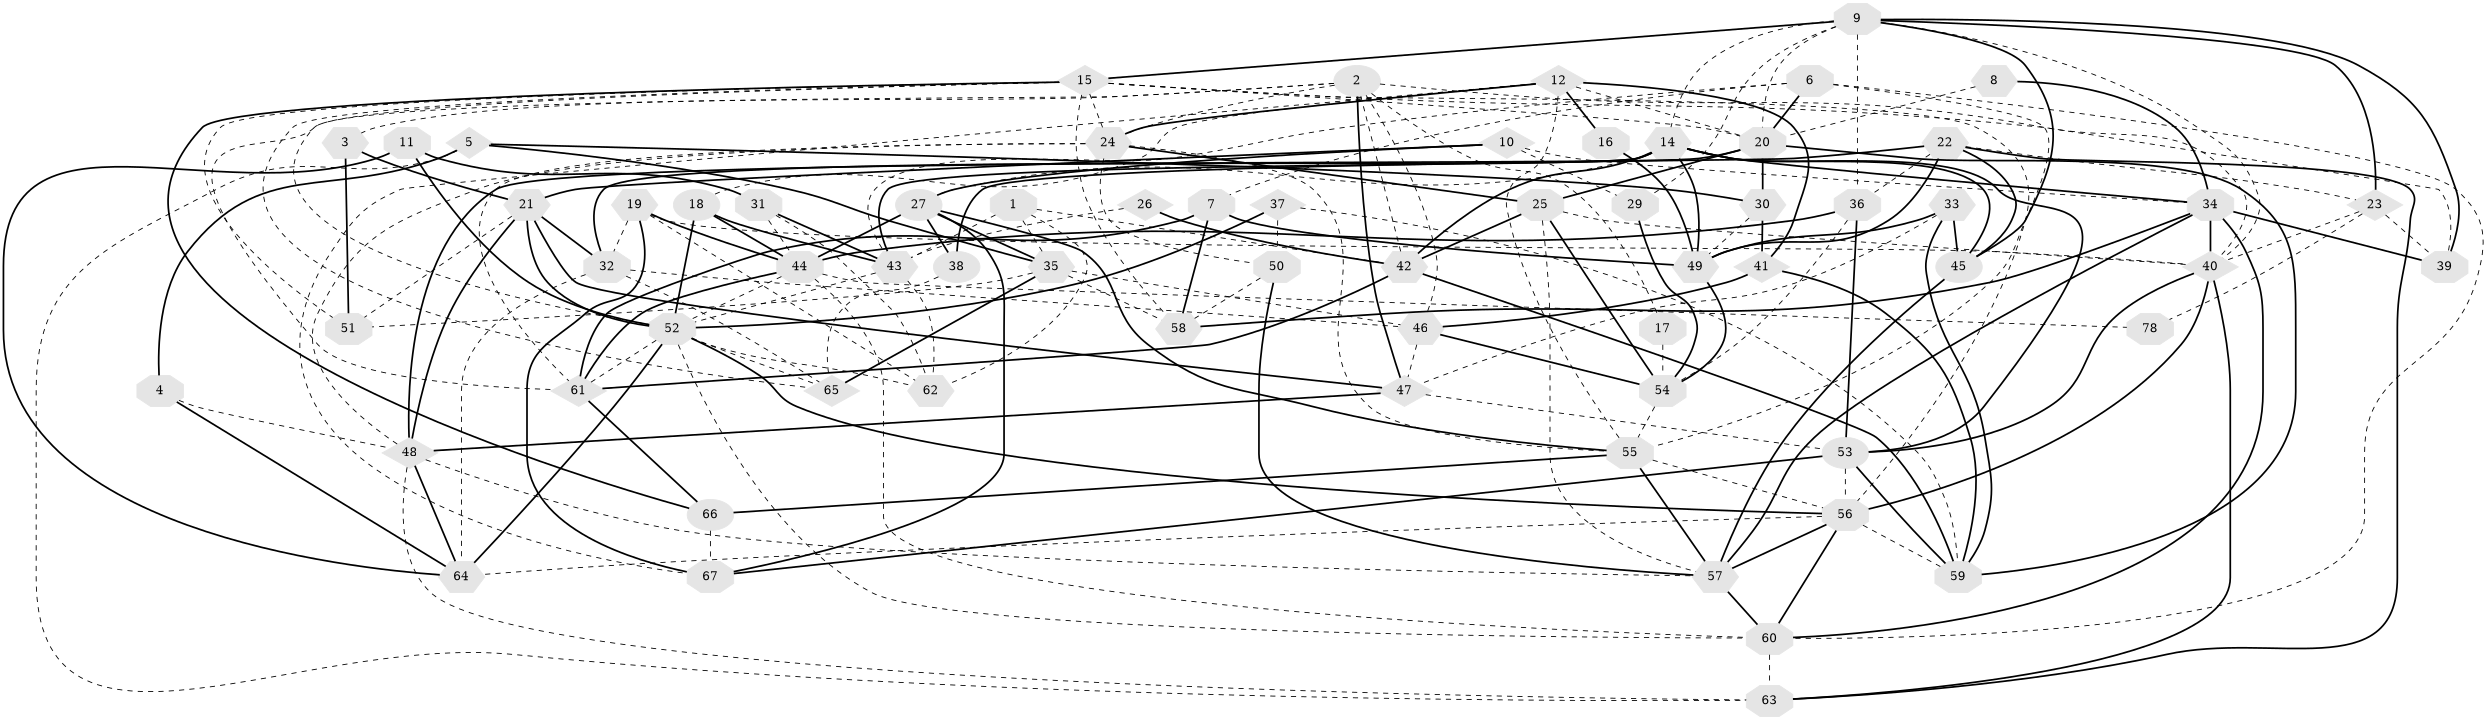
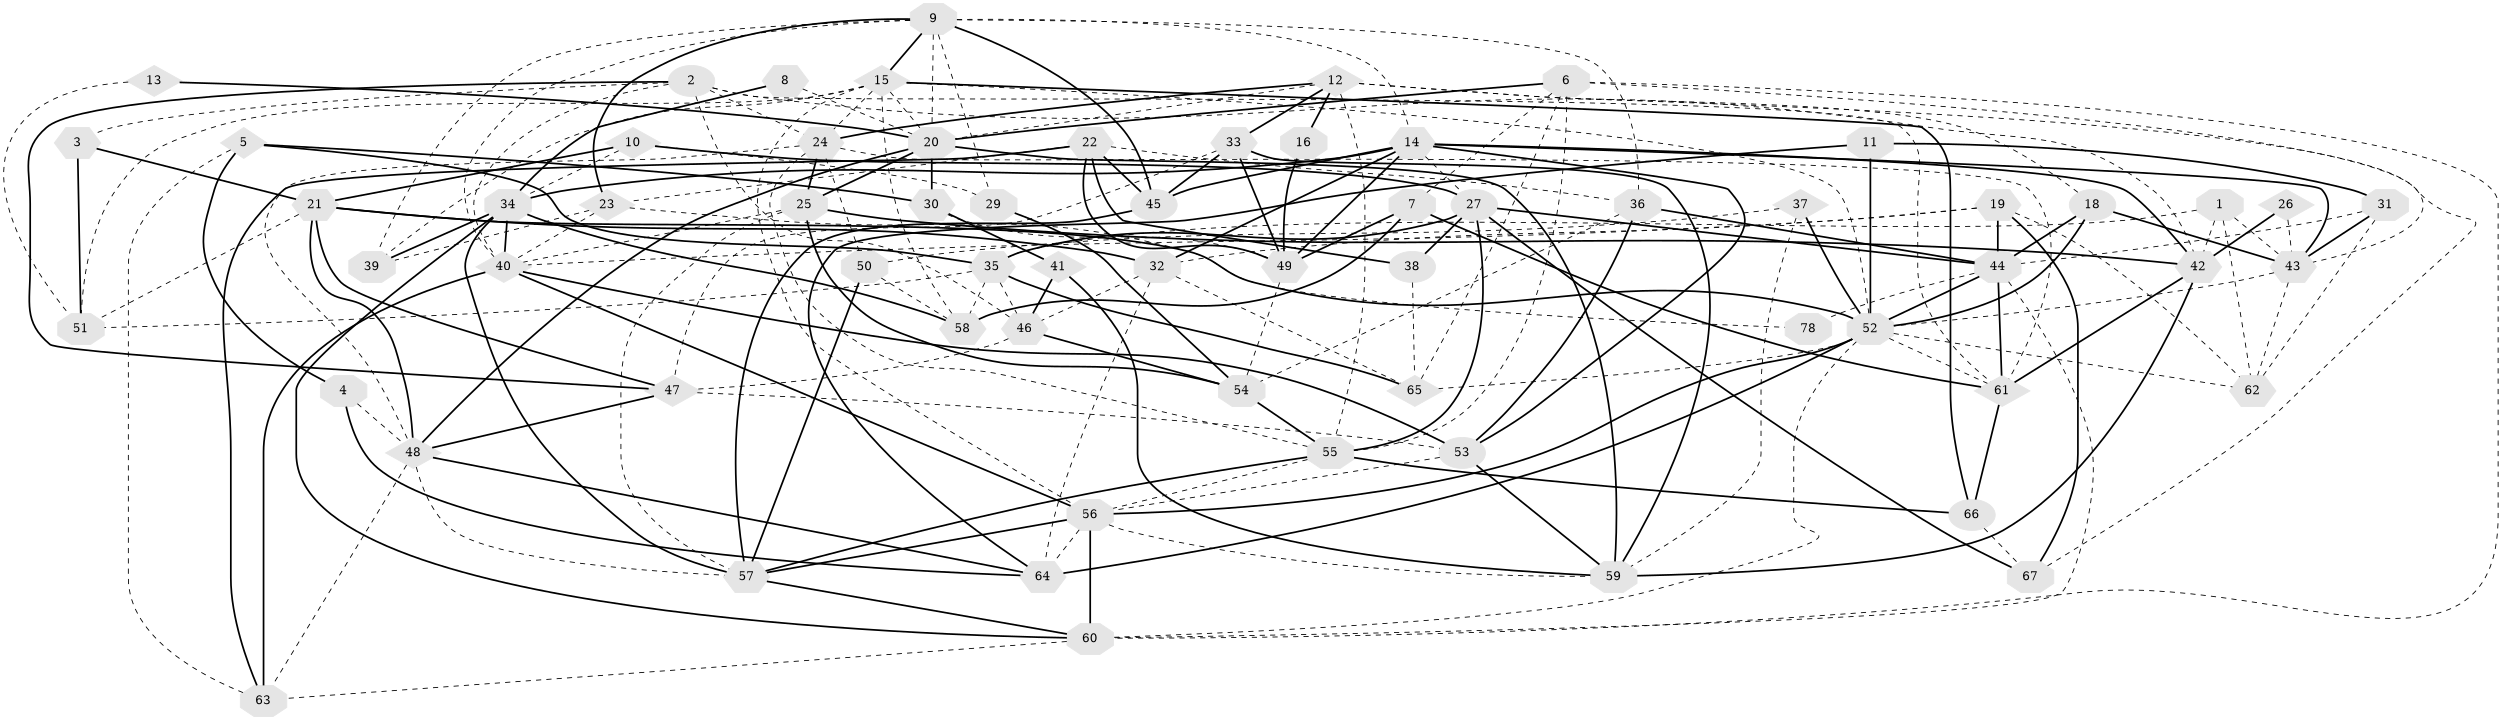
(2235, 36) -> (596, 46)
none -> (154, 81)
(304, 124) -> (1492, 247)
(1792, 126) -> (1275, 118)
(736, 298) -> (1934, 298)
(1663, 329) -> none
(1724, 339) -> (1263, 329)
(1648, 420) -> (1286, 422)
(1278, 515) -> none
